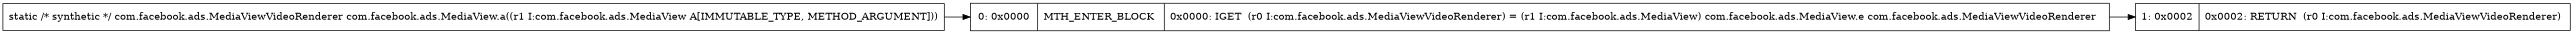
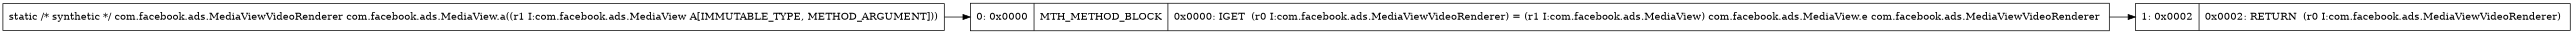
(1099, 17) -> (1101, 17)
